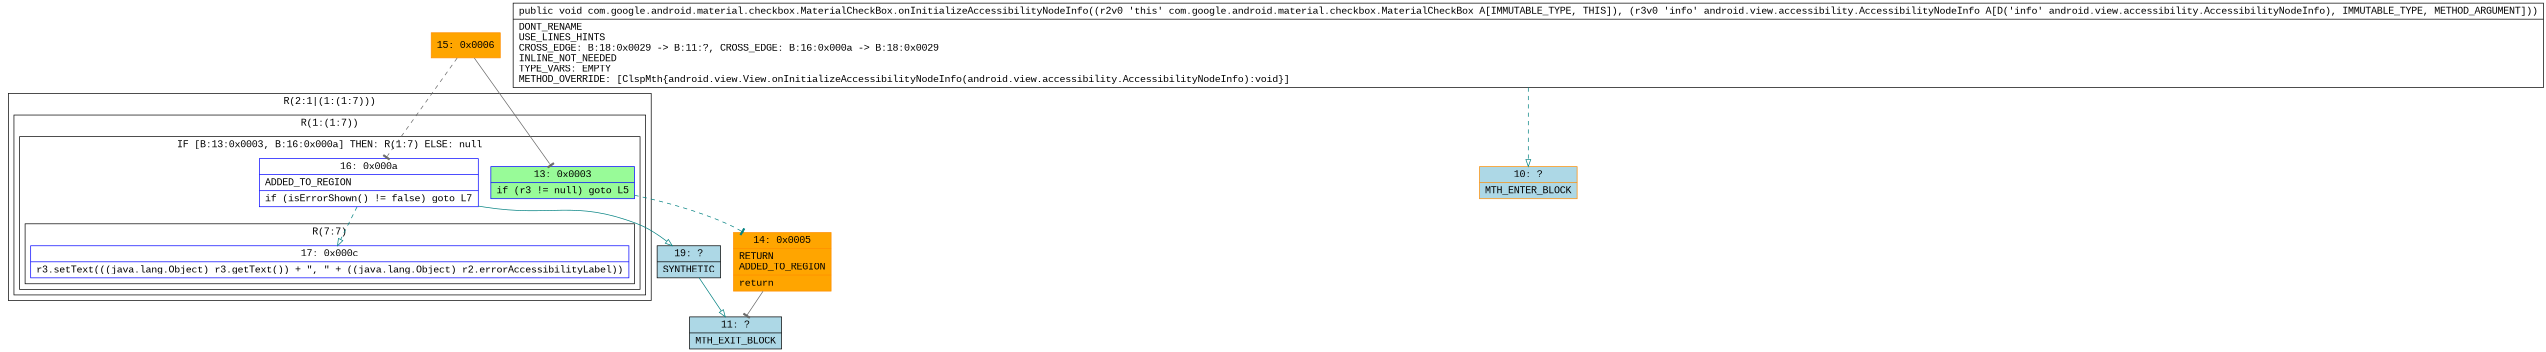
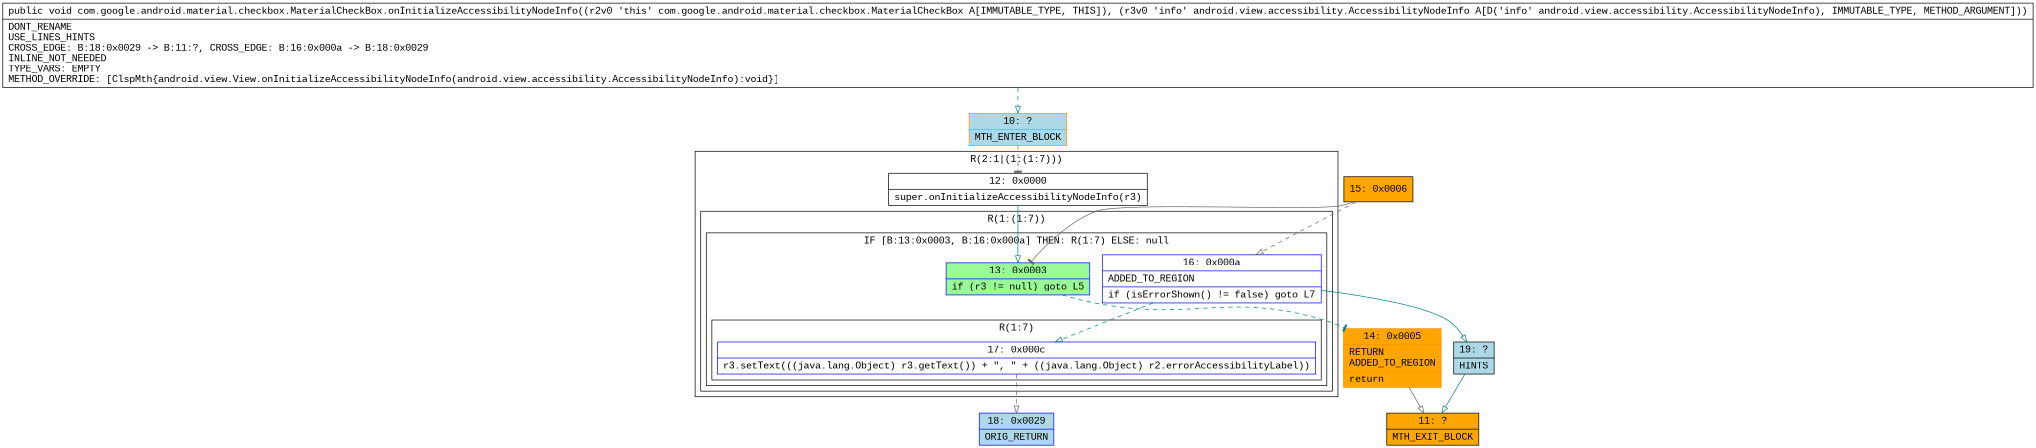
(466, 45) -> (1378, 189)
(422, 107) -> (1309, 227)
none -> (1018, 189)
(330, 232) -> (1017, 328)
(689, 269) -> (1474, 366)
(755, 303) -> (1415, 397)
(736, 333) -> (1433, 429)
none -> (1017, 429)
